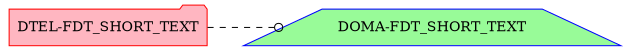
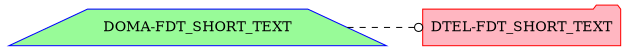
(241, 27) -> (381, 27)
